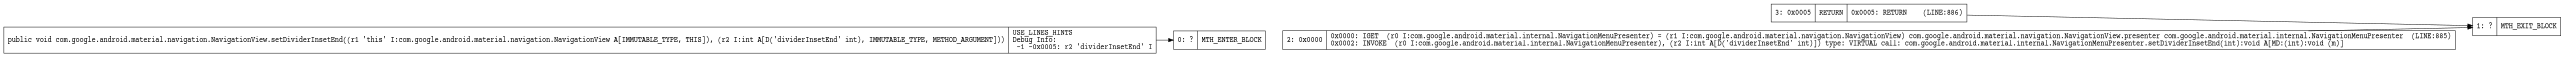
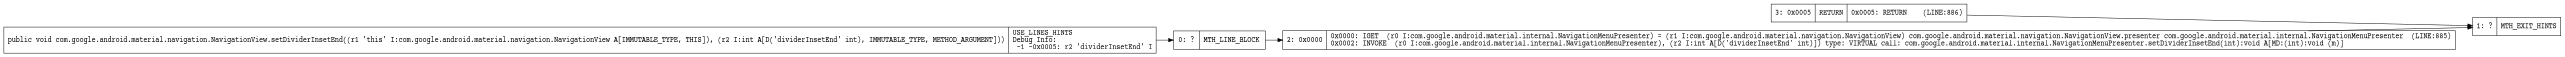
(2529, 26) -> (2529, 26)
(1232, 40) -> (1232, 40)
none -> (1272, 40)
